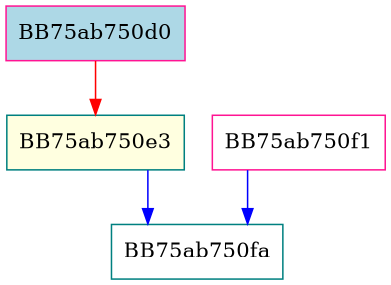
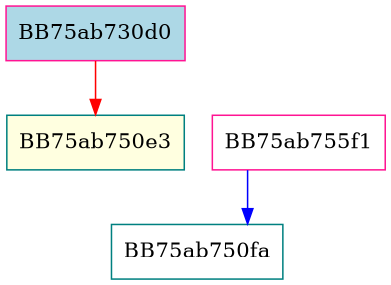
(96, 33) -> (96, 33)
(299, 143) -> (299, 143)
(148, 189) -> none
